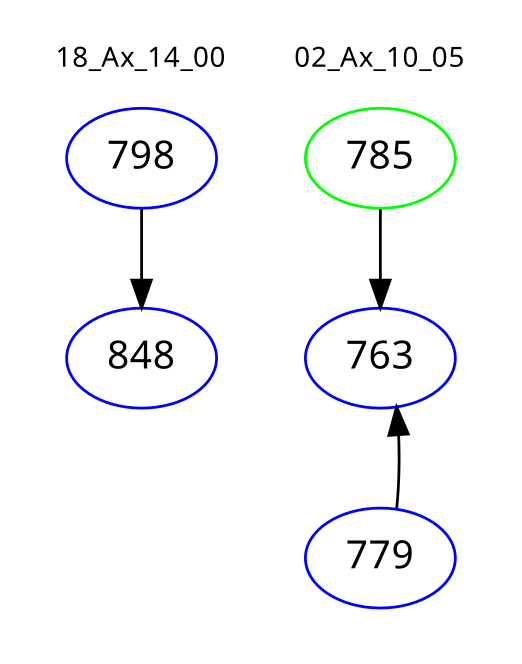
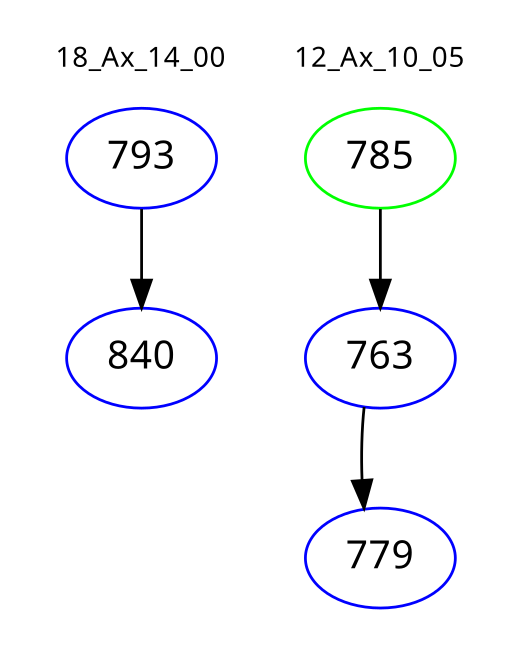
(380, 60) -> (380, 60)
(142, 158) -> (142, 158)
(142, 358) -> (142, 358)
(399, 472) -> (362, 444)
